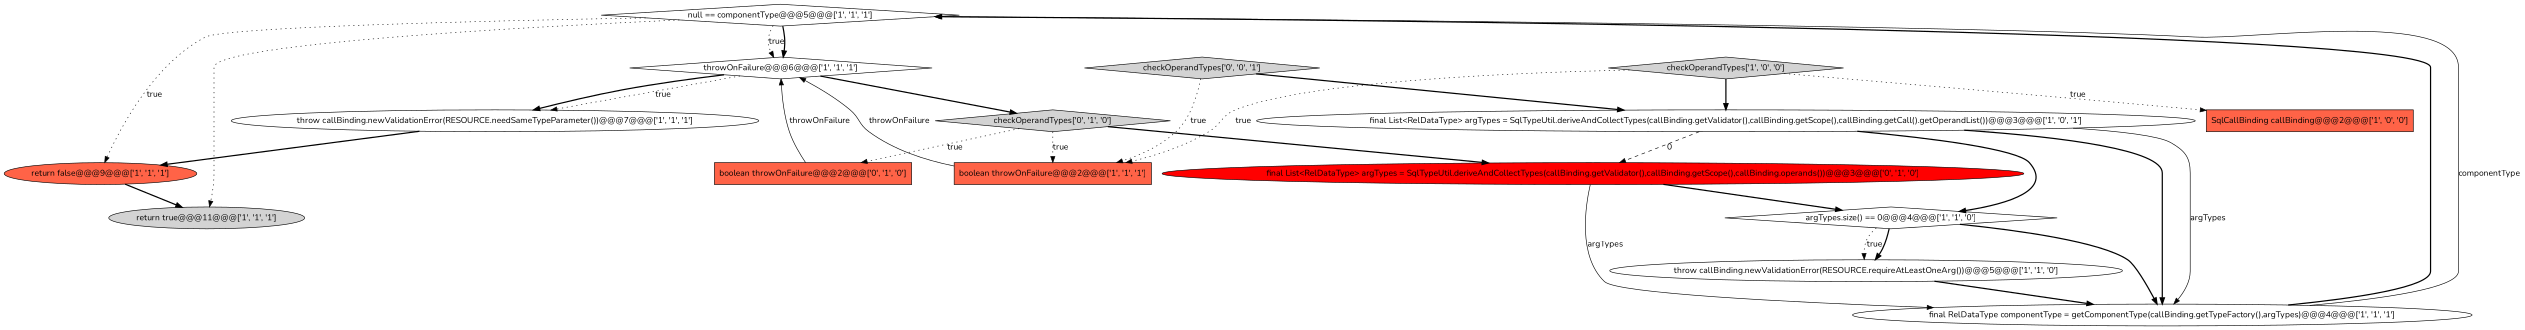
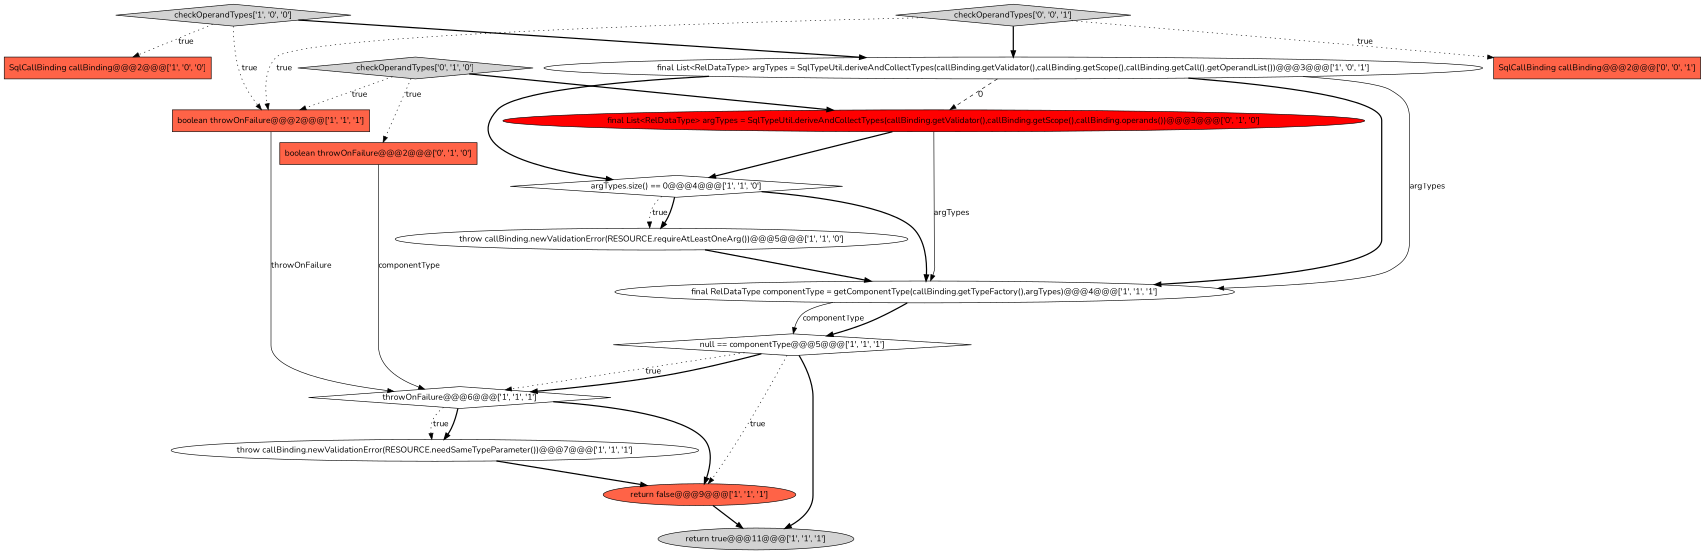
(378, 39) -> (813, 444)
none -> (1597, 68)
(915, 94) -> (651, 415)
(820, 121) -> (409, 266)
